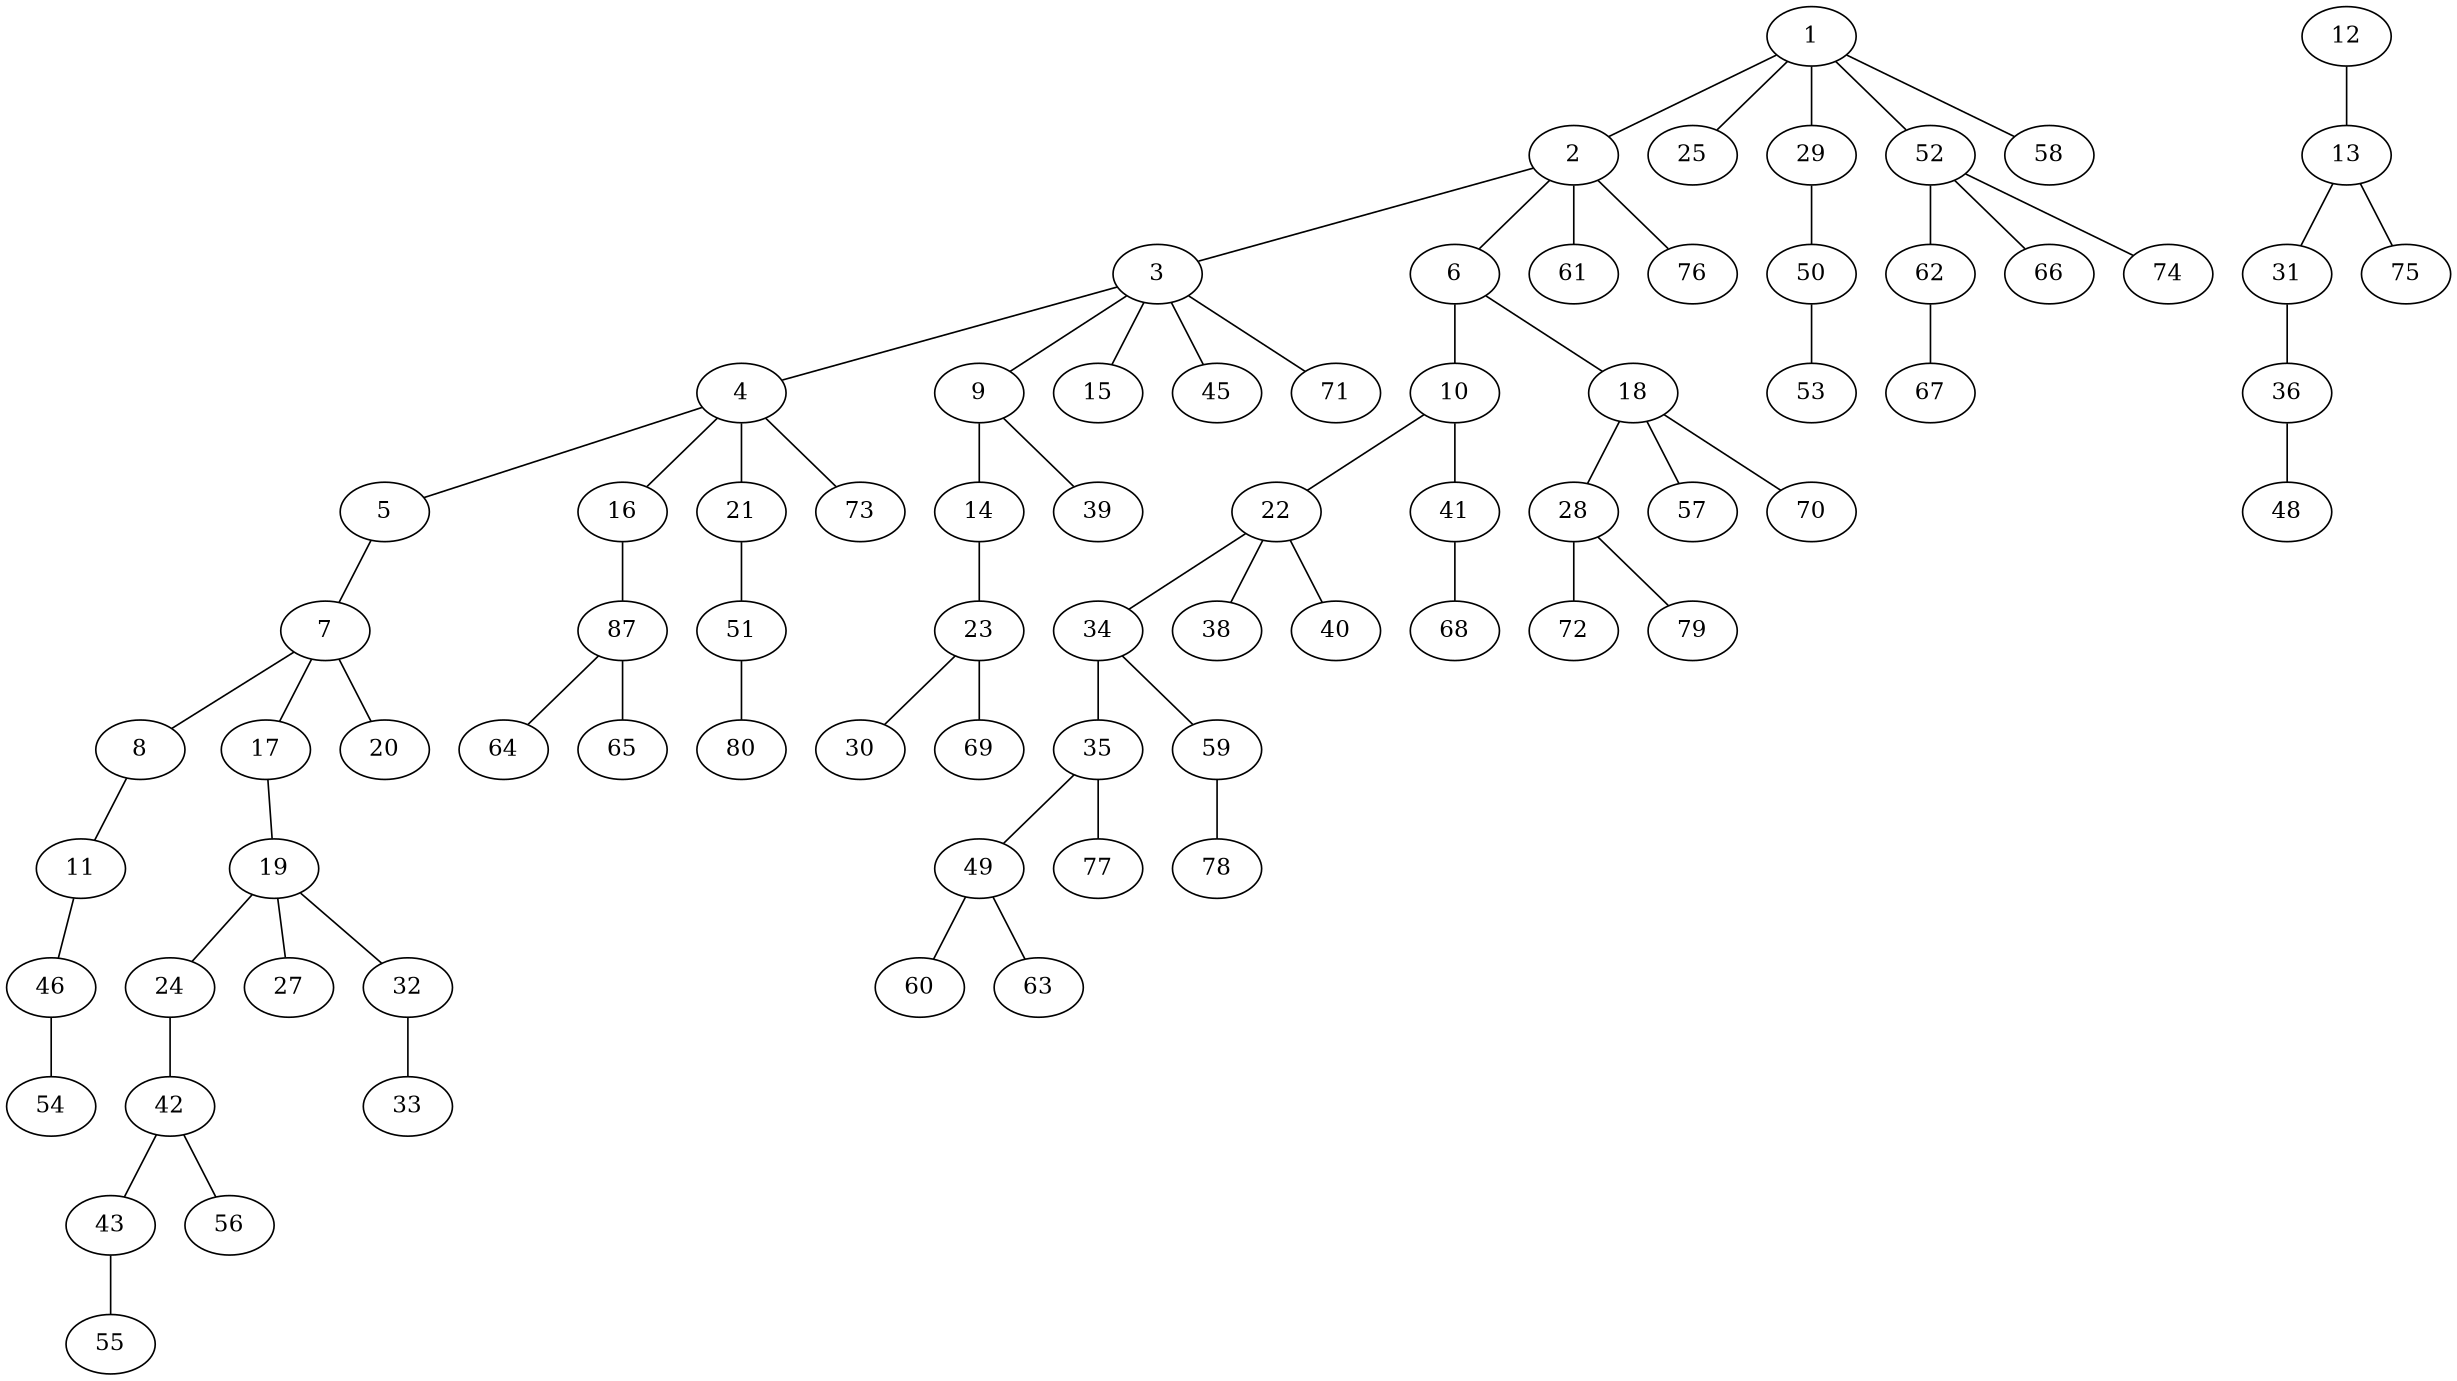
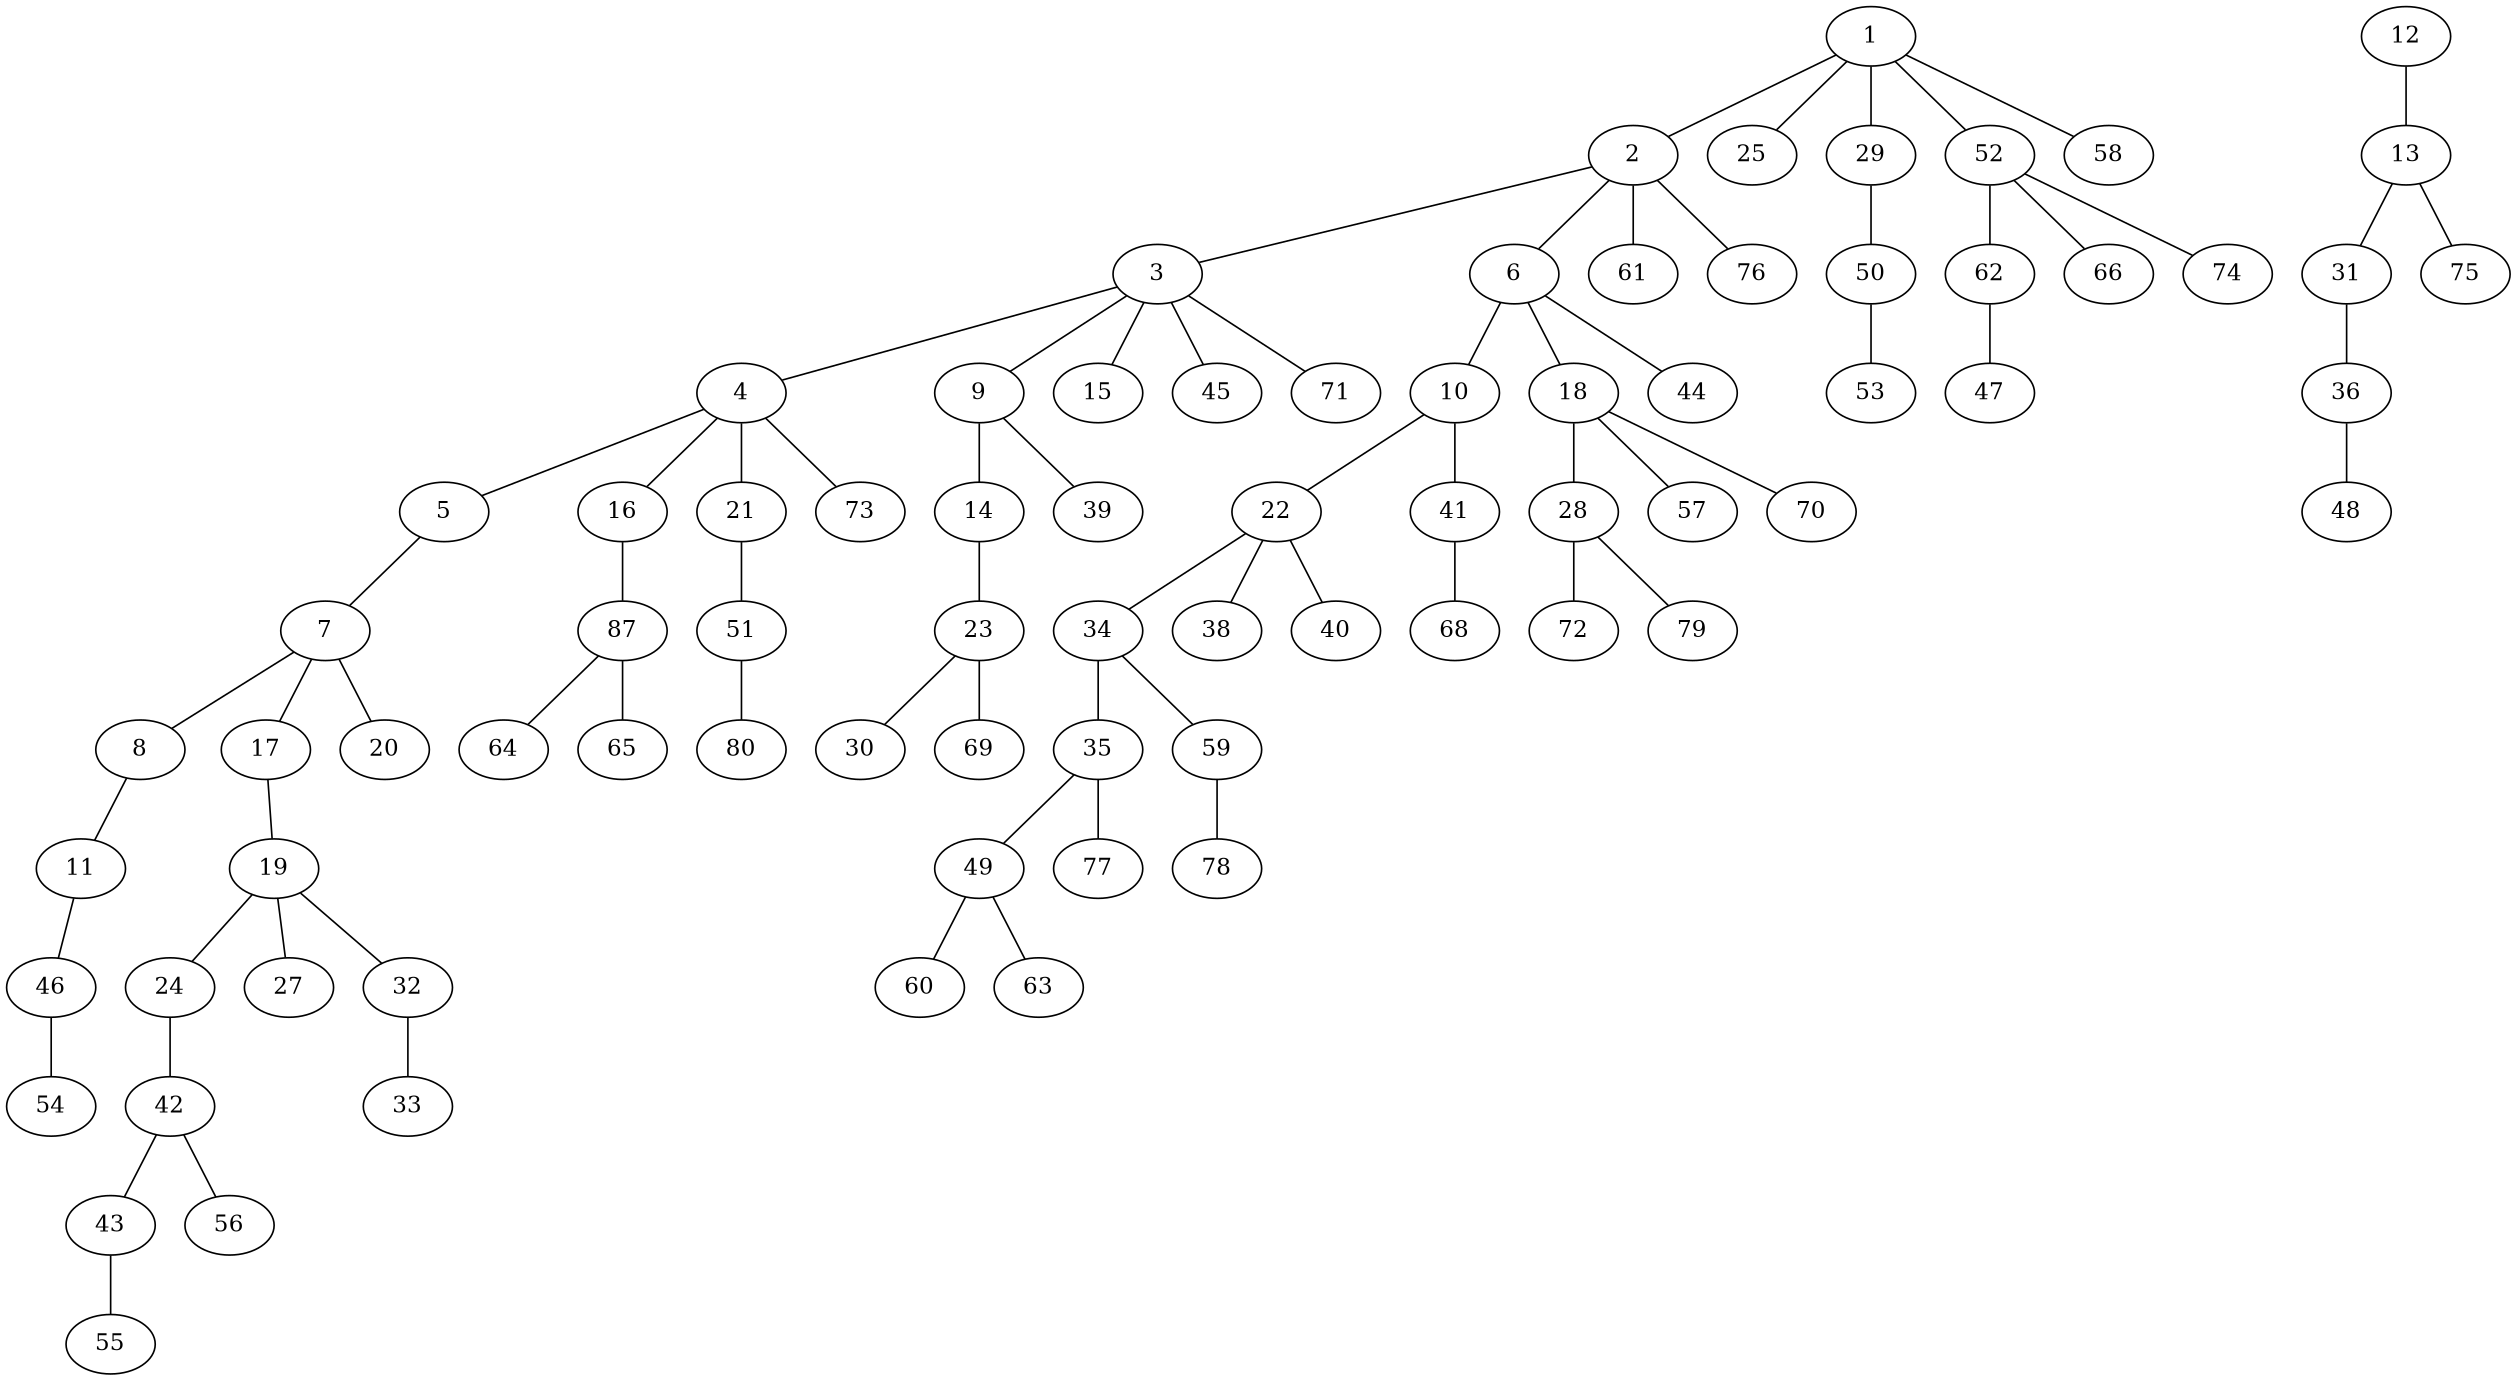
none -> (1693, 393)
(1930, 393) -> (1990, 393)
